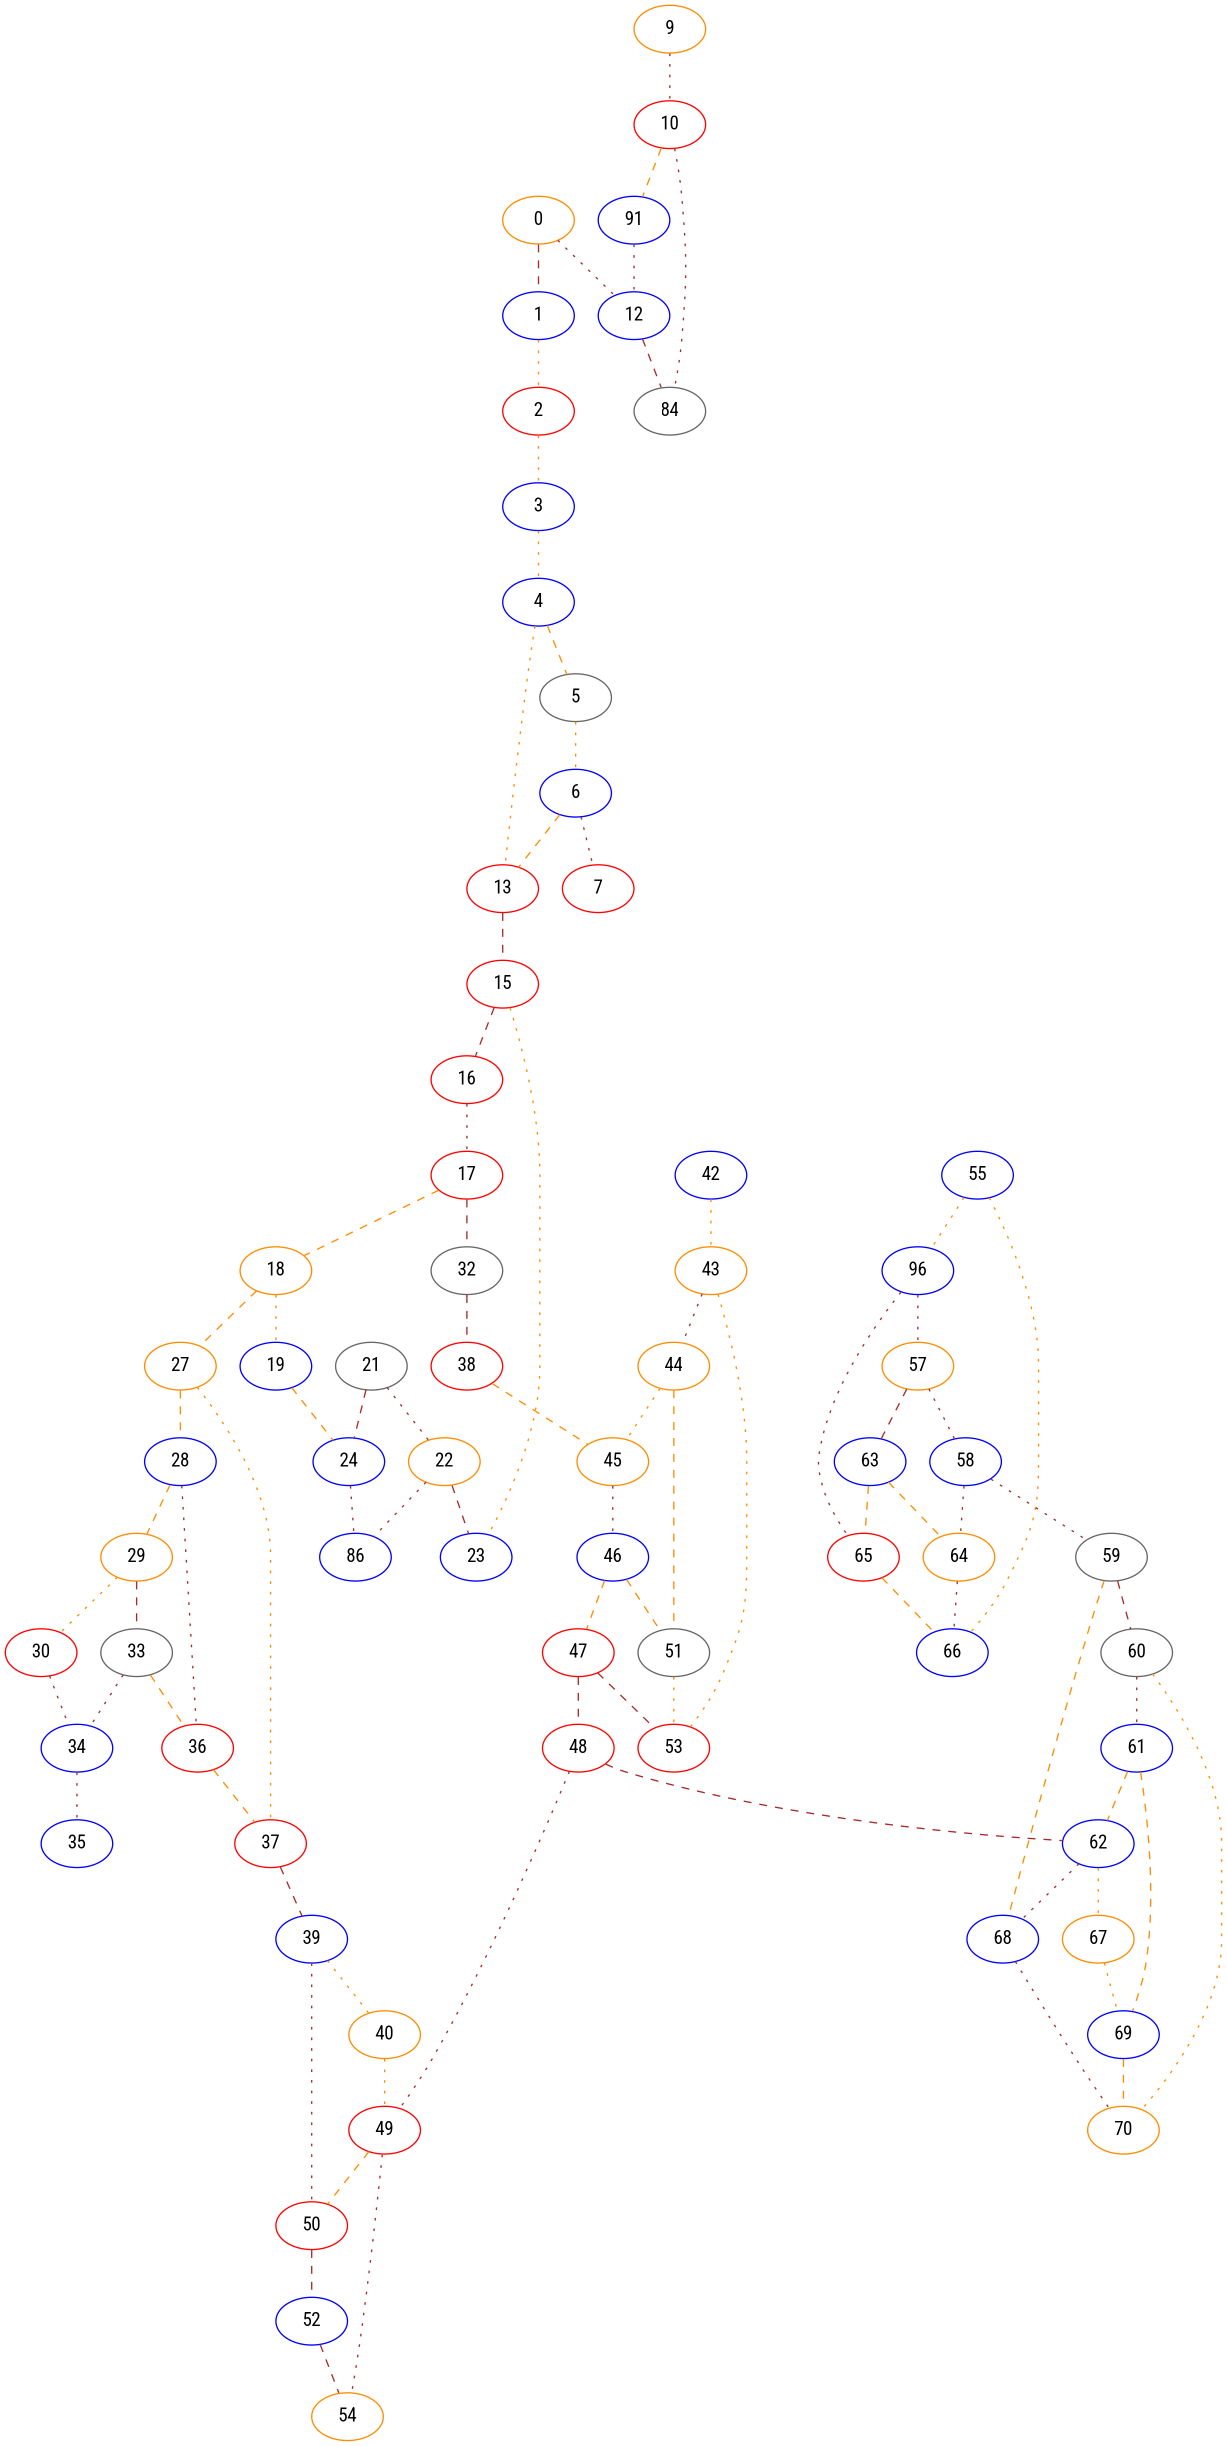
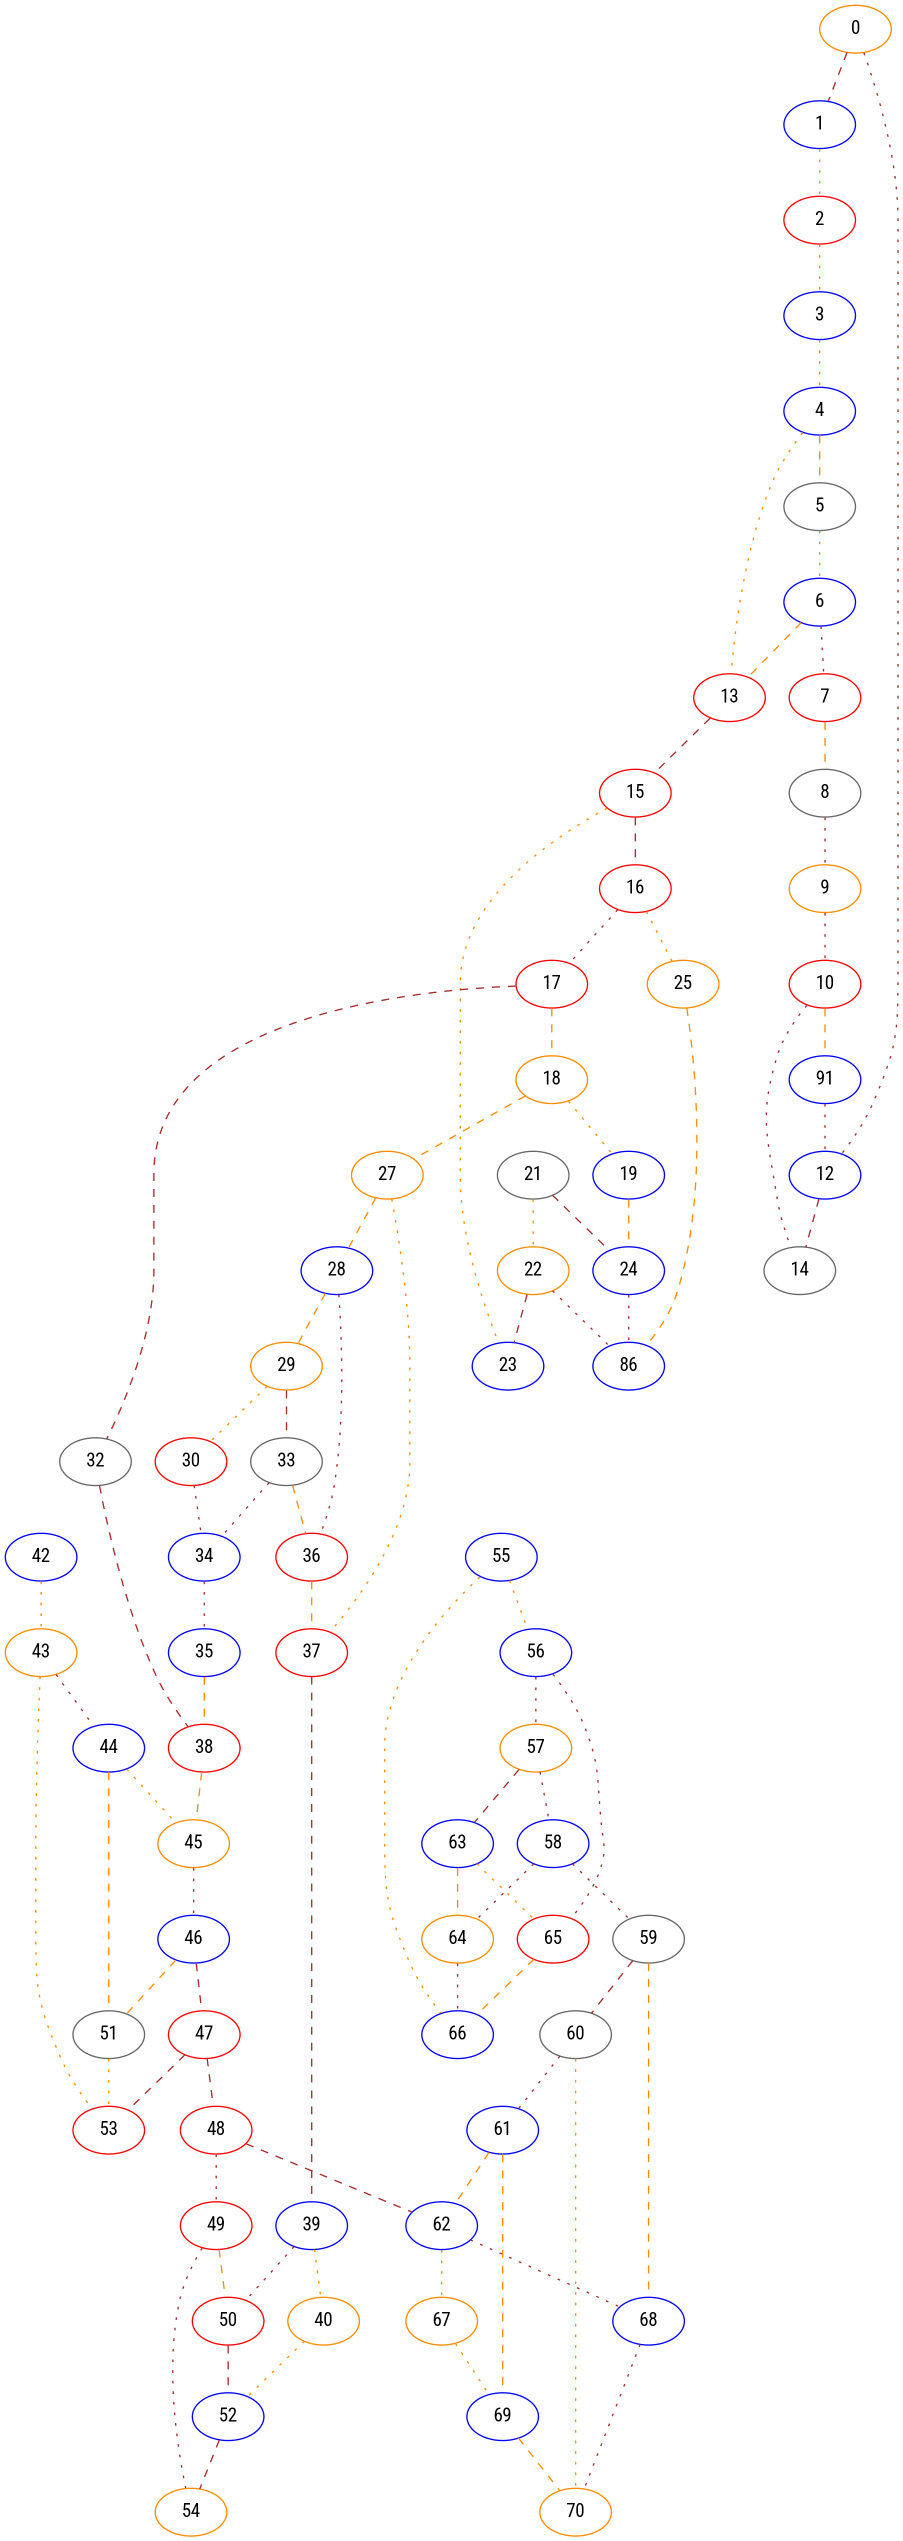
(670, 411) -> (800, 1271)
none -> (825, 793)
none -> (683, 984)
(918, 1271) -> (536, 1653)
(674, 1366) -> (109, 1748)
(408, 1414) -> (533, 1223)
(867, 1510) -> (500, 1886)
(596, 1605) -> (199, 1987)
none -> (204, 1701)
(385, 2083) -> (276, 2369)
